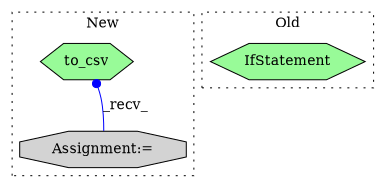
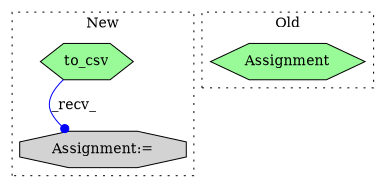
(288, 62) -> (288, 62)
(103, 109) -> (50, 103)
